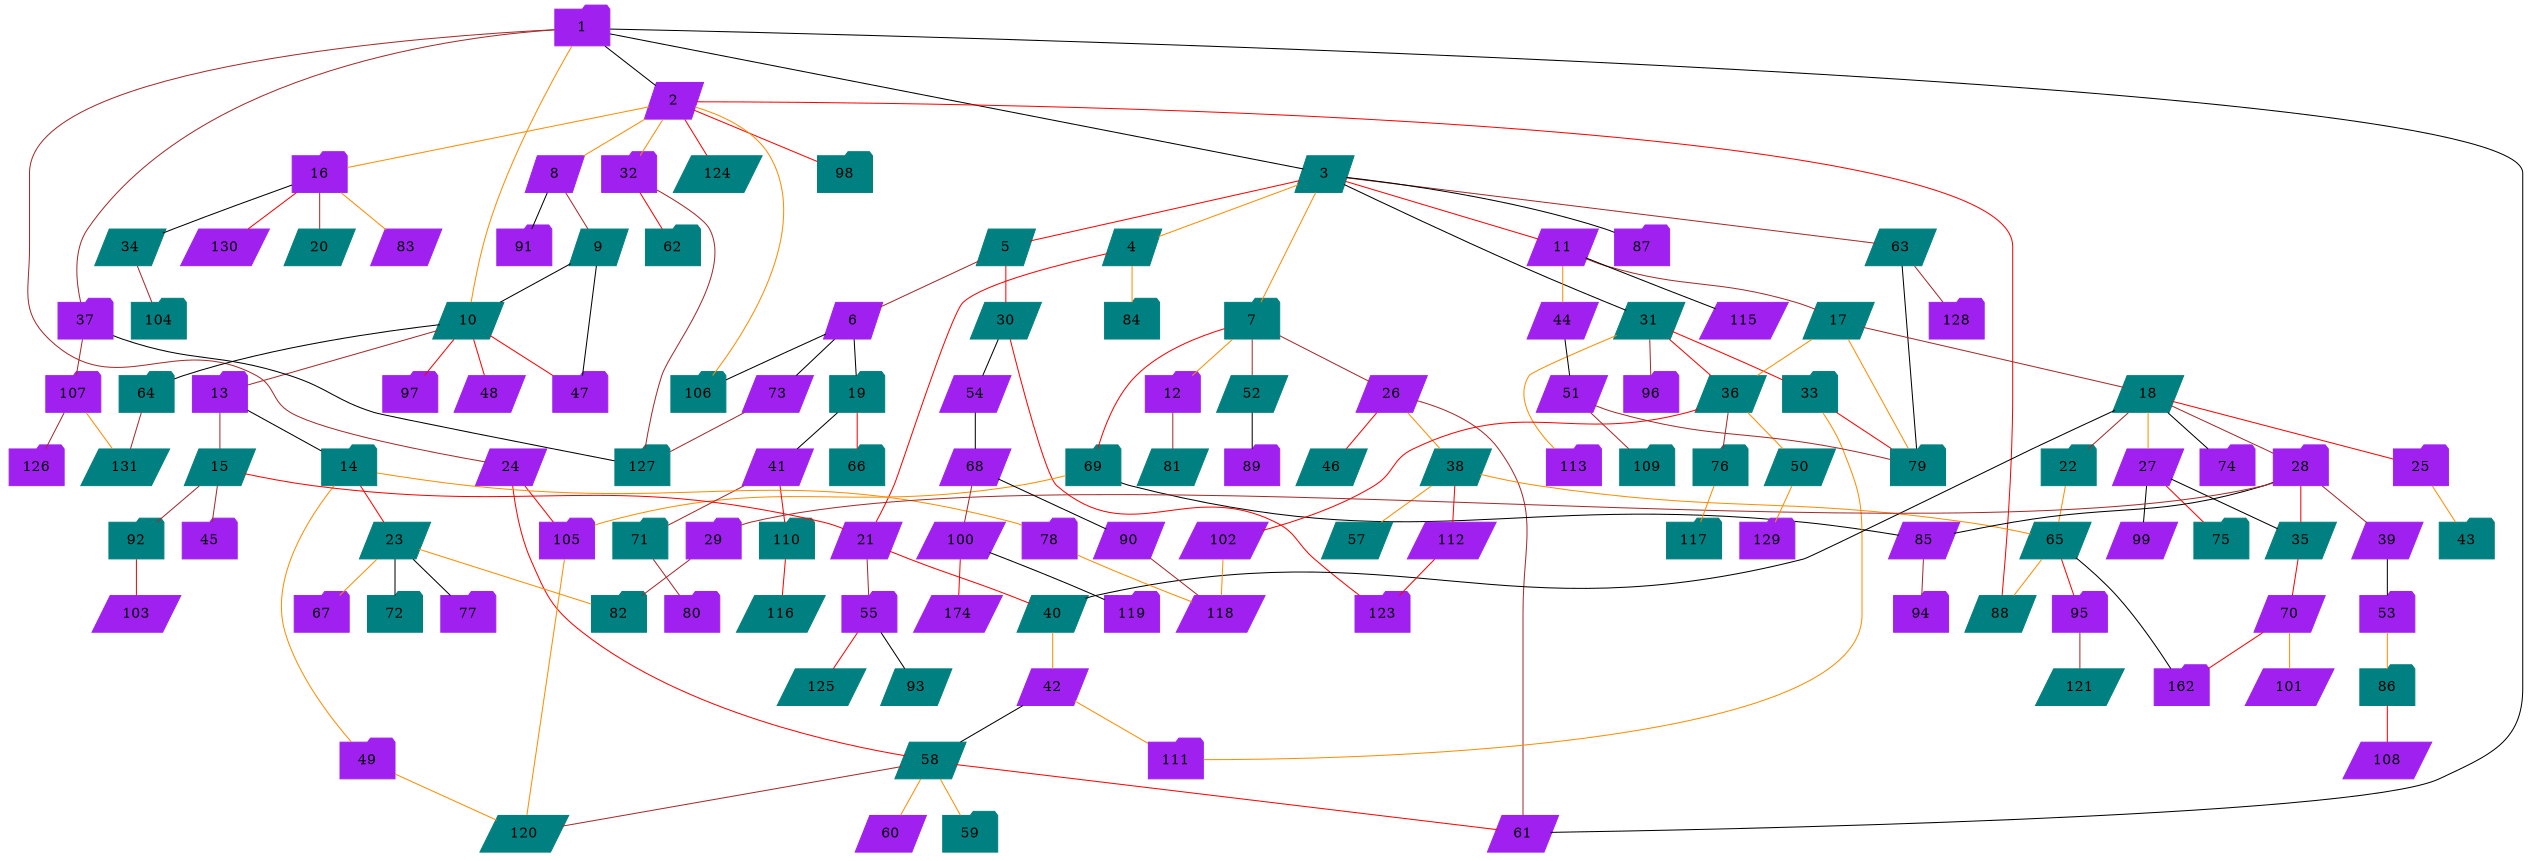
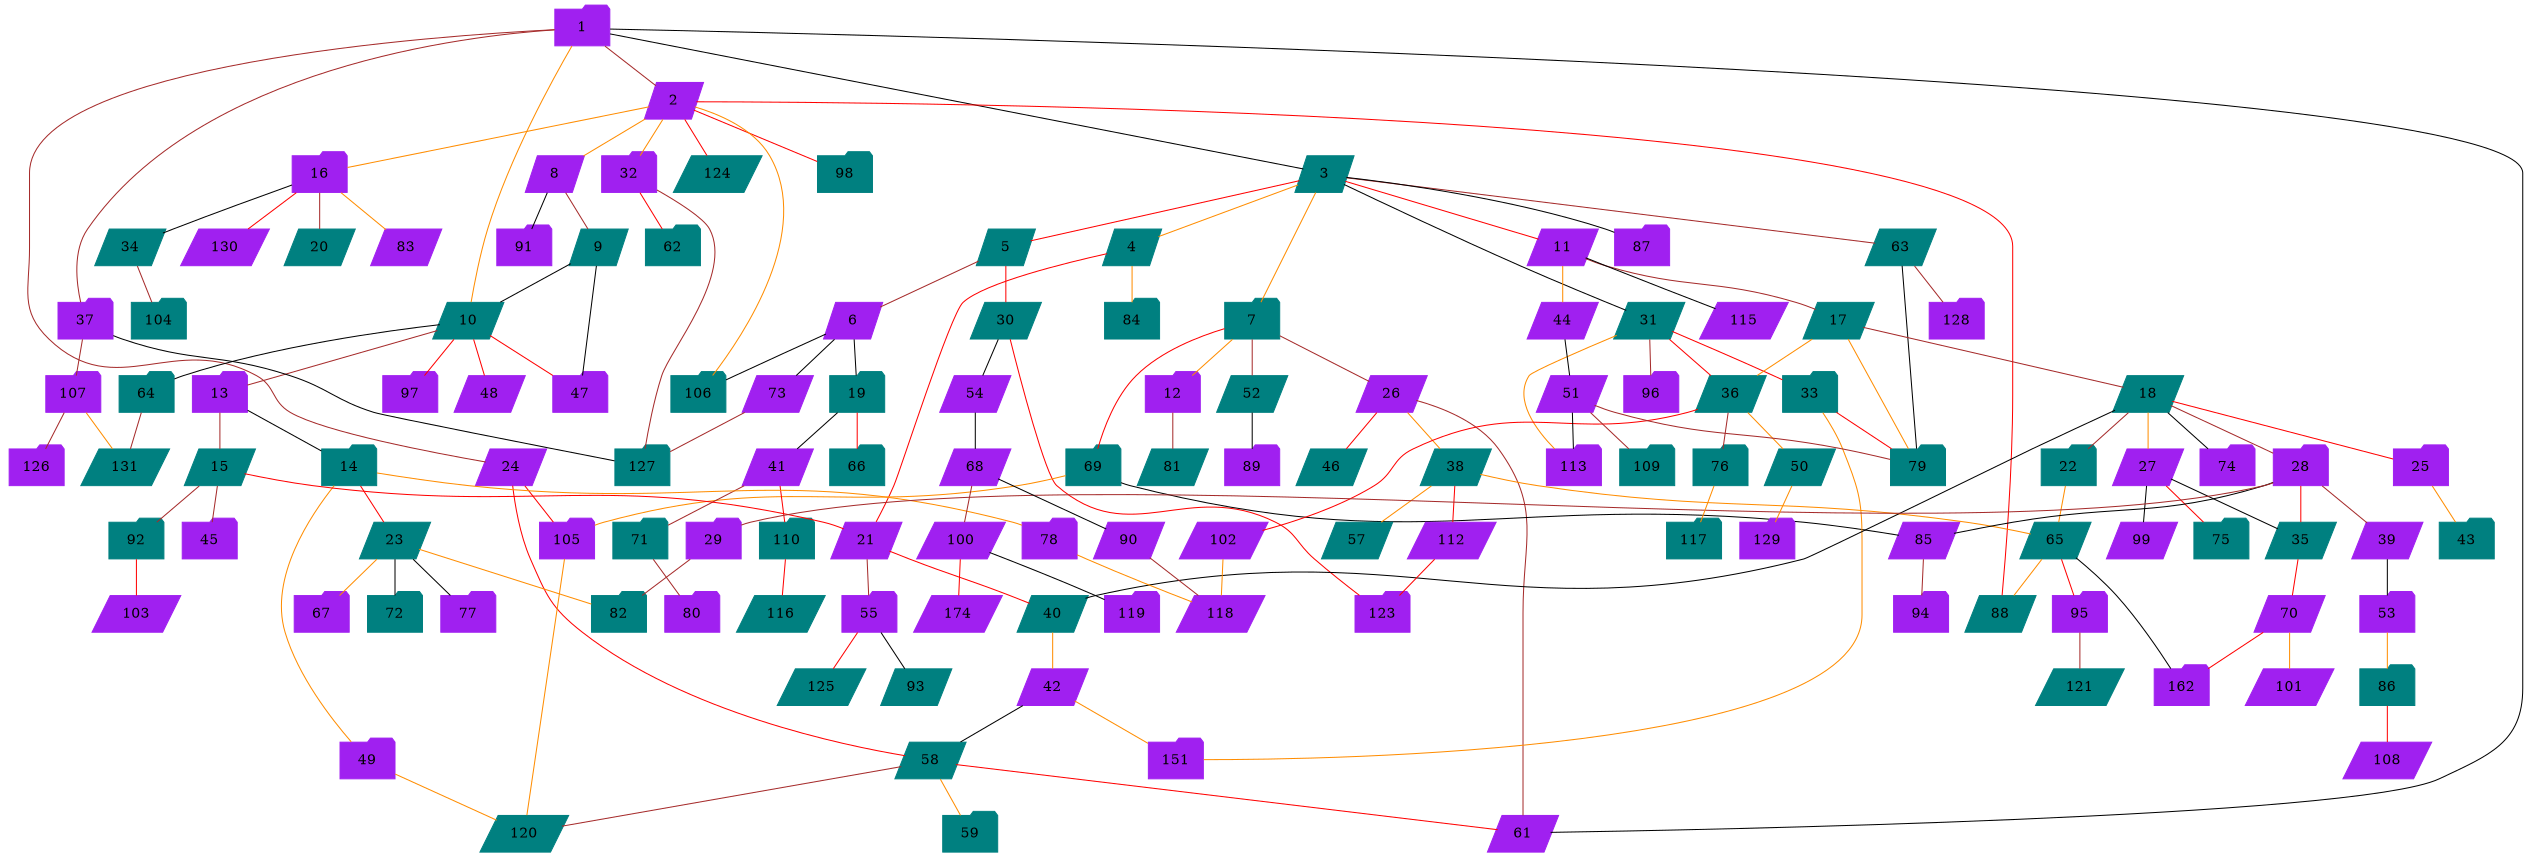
(630, 66) -> (630, 66)
none -> (1573, 431)
(1176, 760) -> (1176, 760)
(891, 834) -> none
